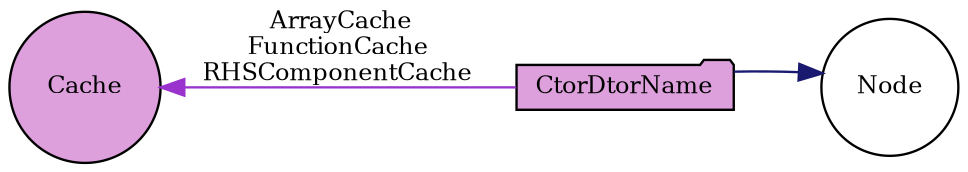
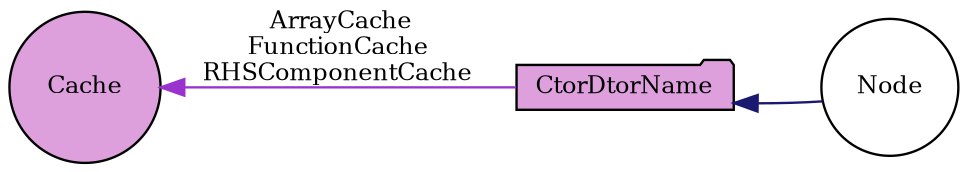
(766, 71) -> (790, 103)
